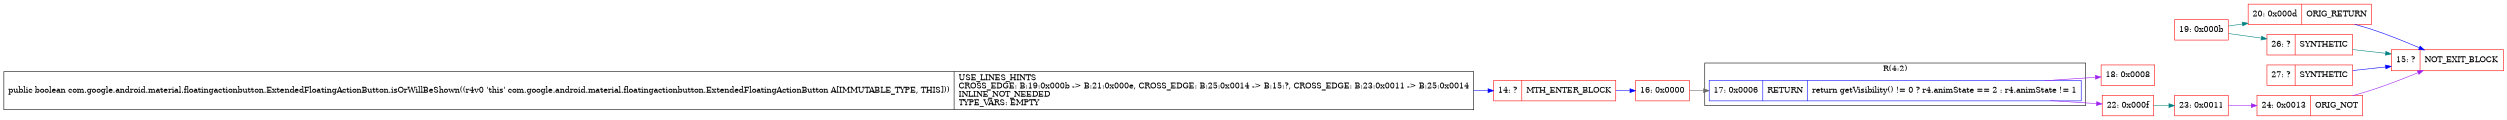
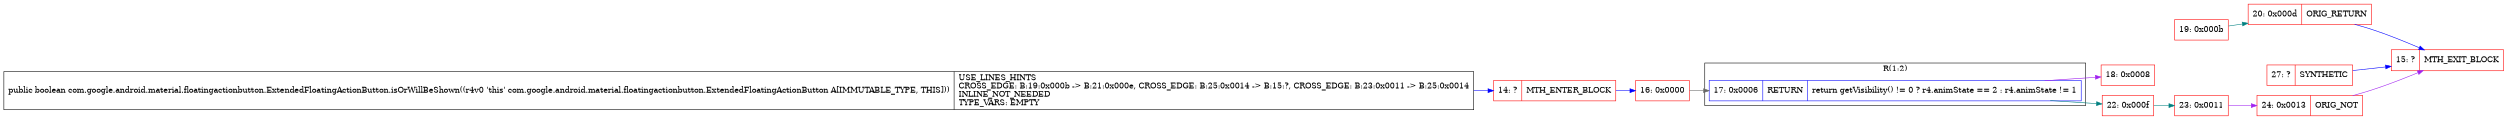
(2310, 45) -> none
(2461, 60) -> (2462, 60)
(1895, 69) -> (1895, 69)
(2073, 102) -> (2073, 102)
